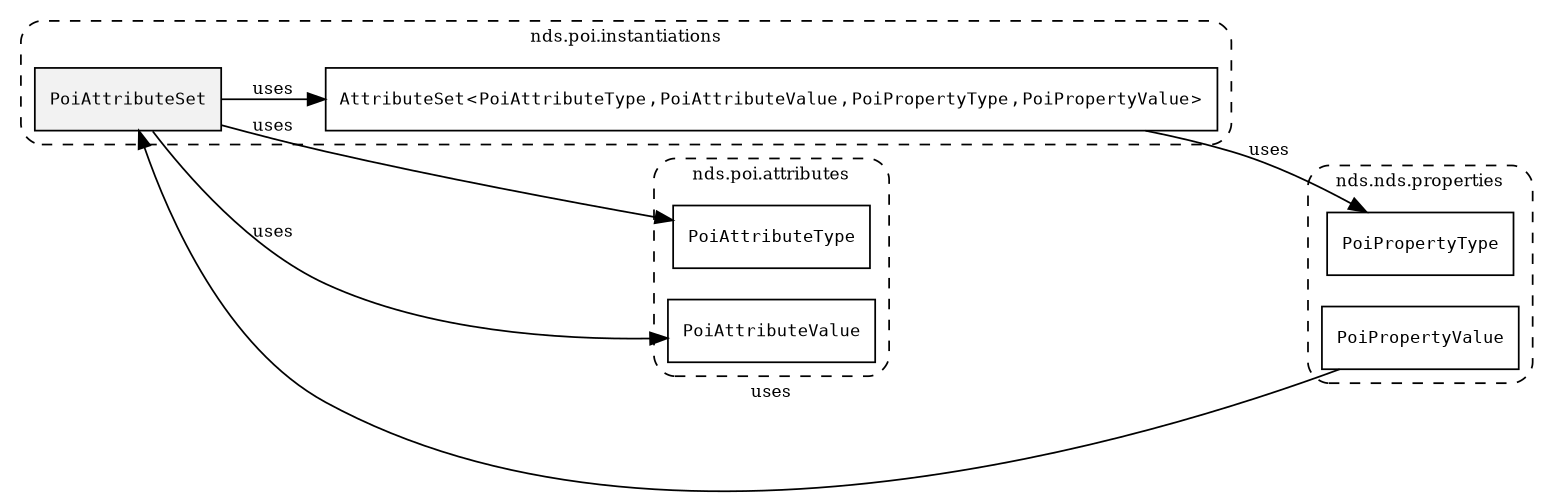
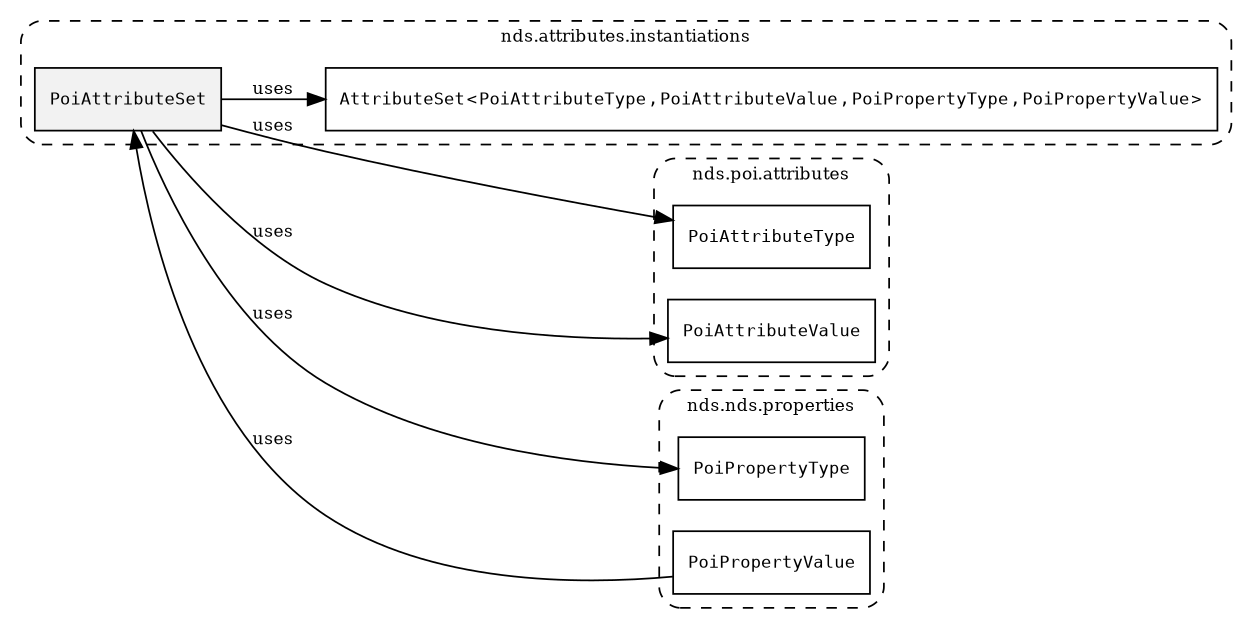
(626, 37) -> (626, 37)
(1252, 158) -> (339, 390)
